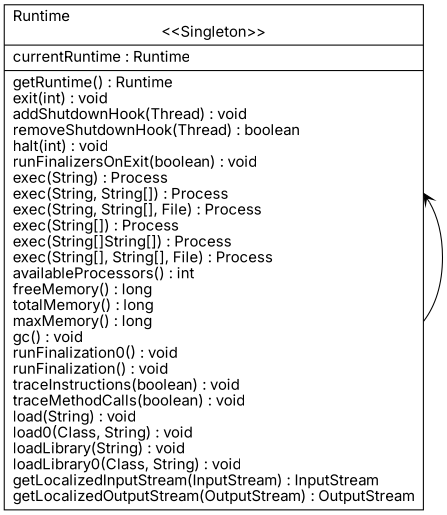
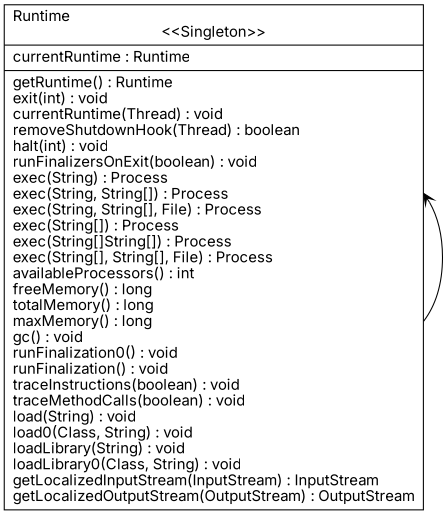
(130, 115) -> (118, 115)
